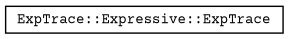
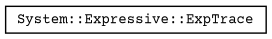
(144, 20) -> (136, 20)
